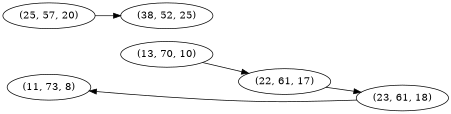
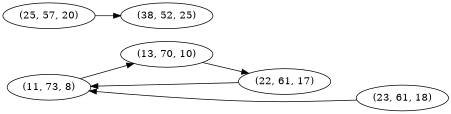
none -> (104, 72)
(340, 89) -> (168, 84)
